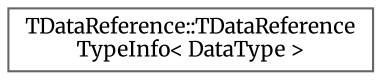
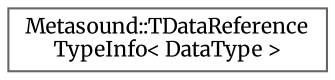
(191, 40) -> (168, 40)
